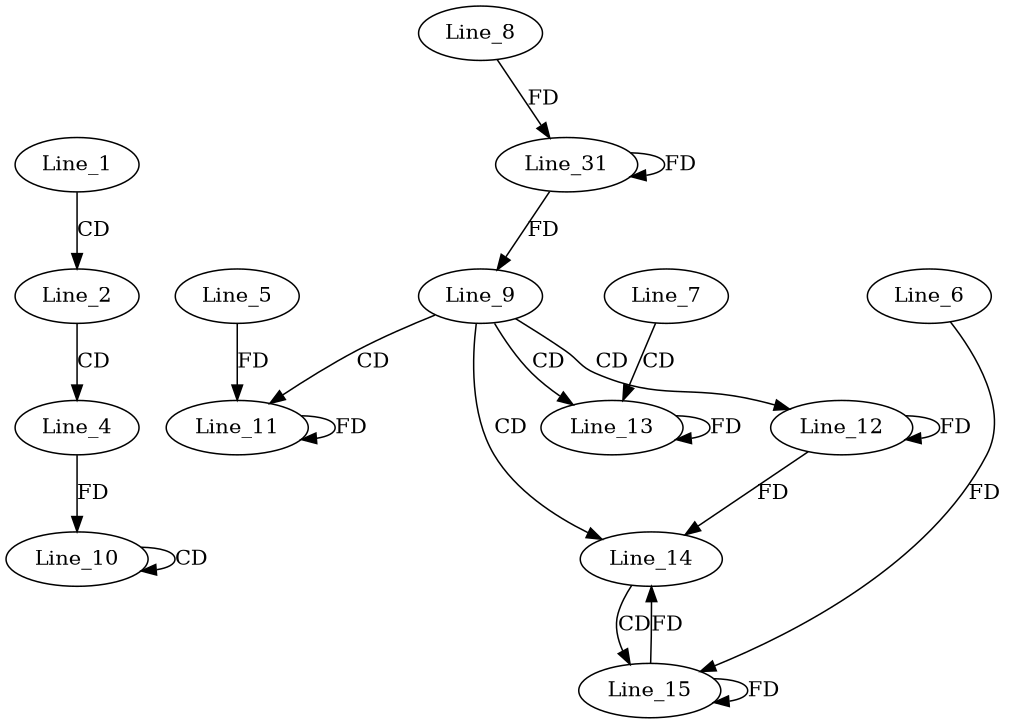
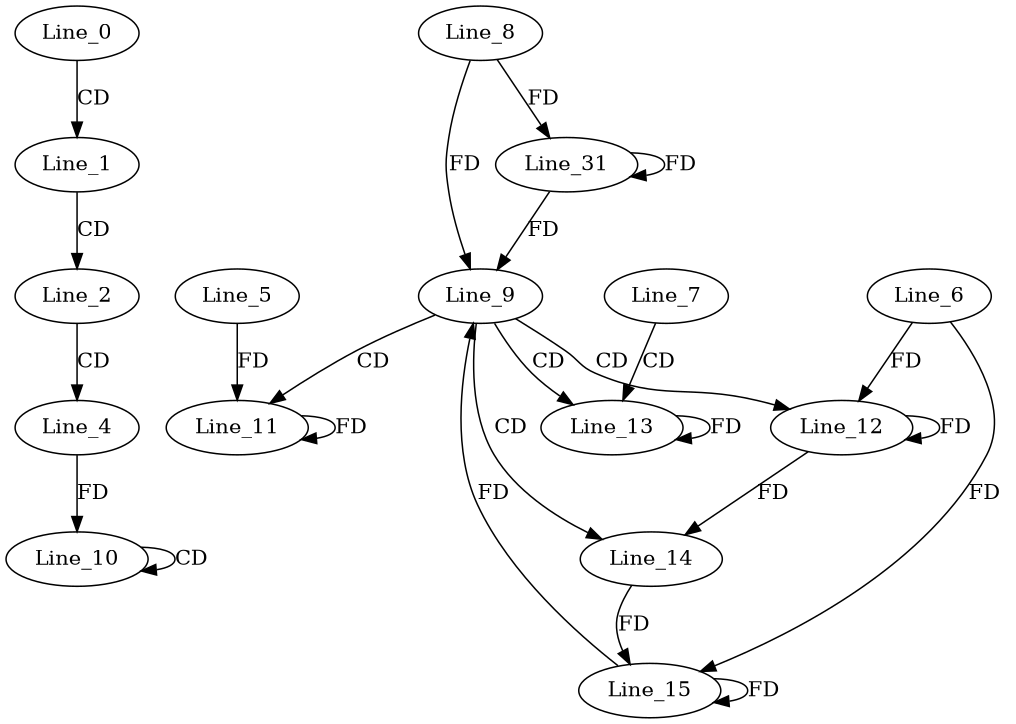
none -> (77, 33)
none -> (446, 157)
none -> (890, 355)
(635, 625) -> (635, 625)
(651, 633) -> (488, 525)
